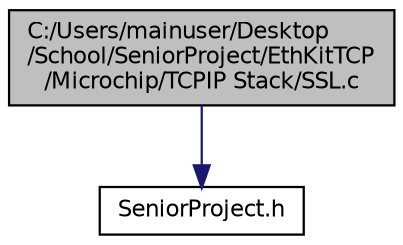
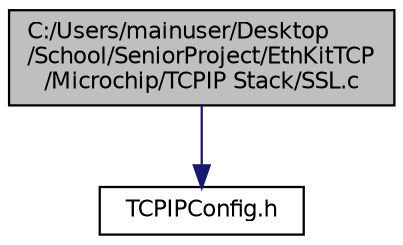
(202, 211) -> (202, 211)
